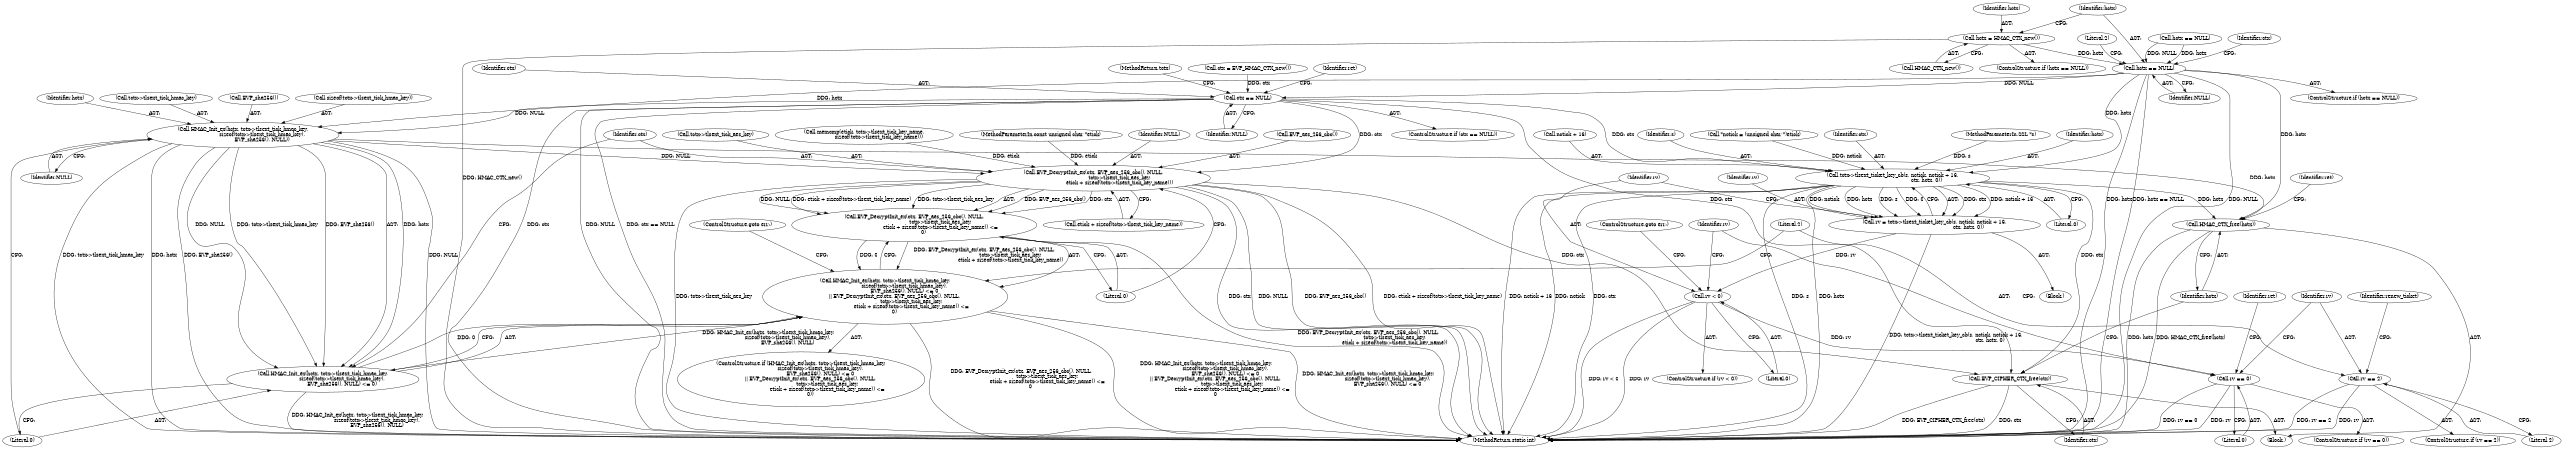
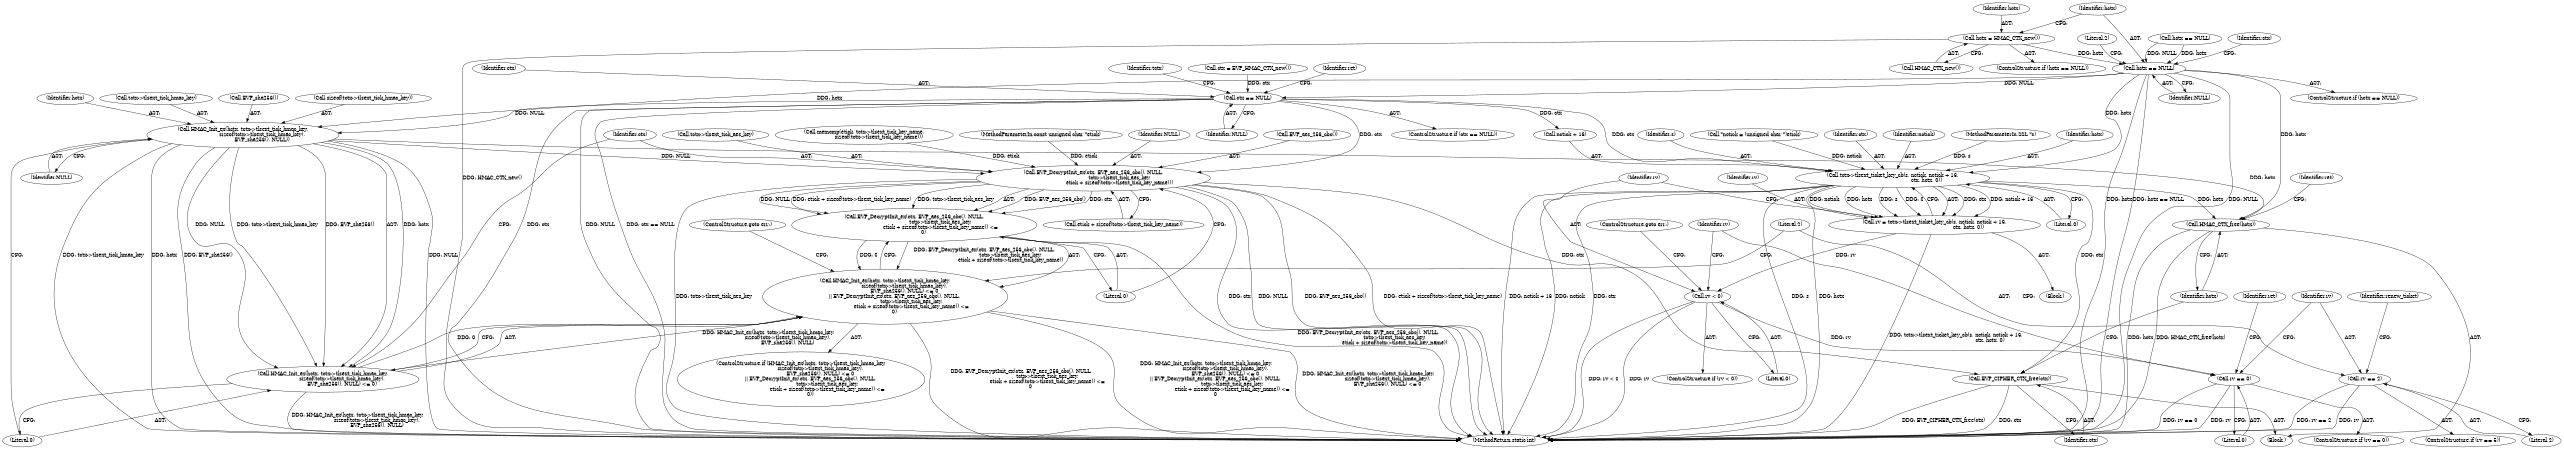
(1145, 69) -> (1145, 69)
none -> (1914, 135)
(1675, 198) -> (1422, 103)
(2463, 441) -> (2463, 441)
